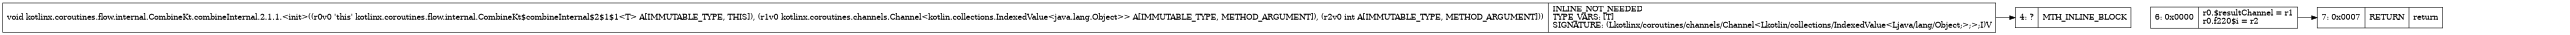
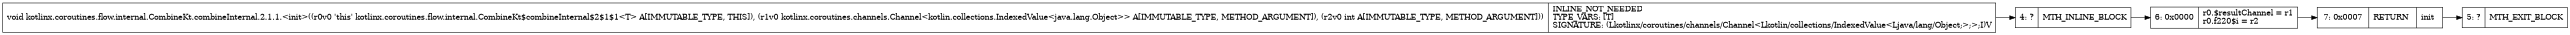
(2426, 17) -> (2428, 17)
none -> (2138, 18)
none -> (2515, 18)
